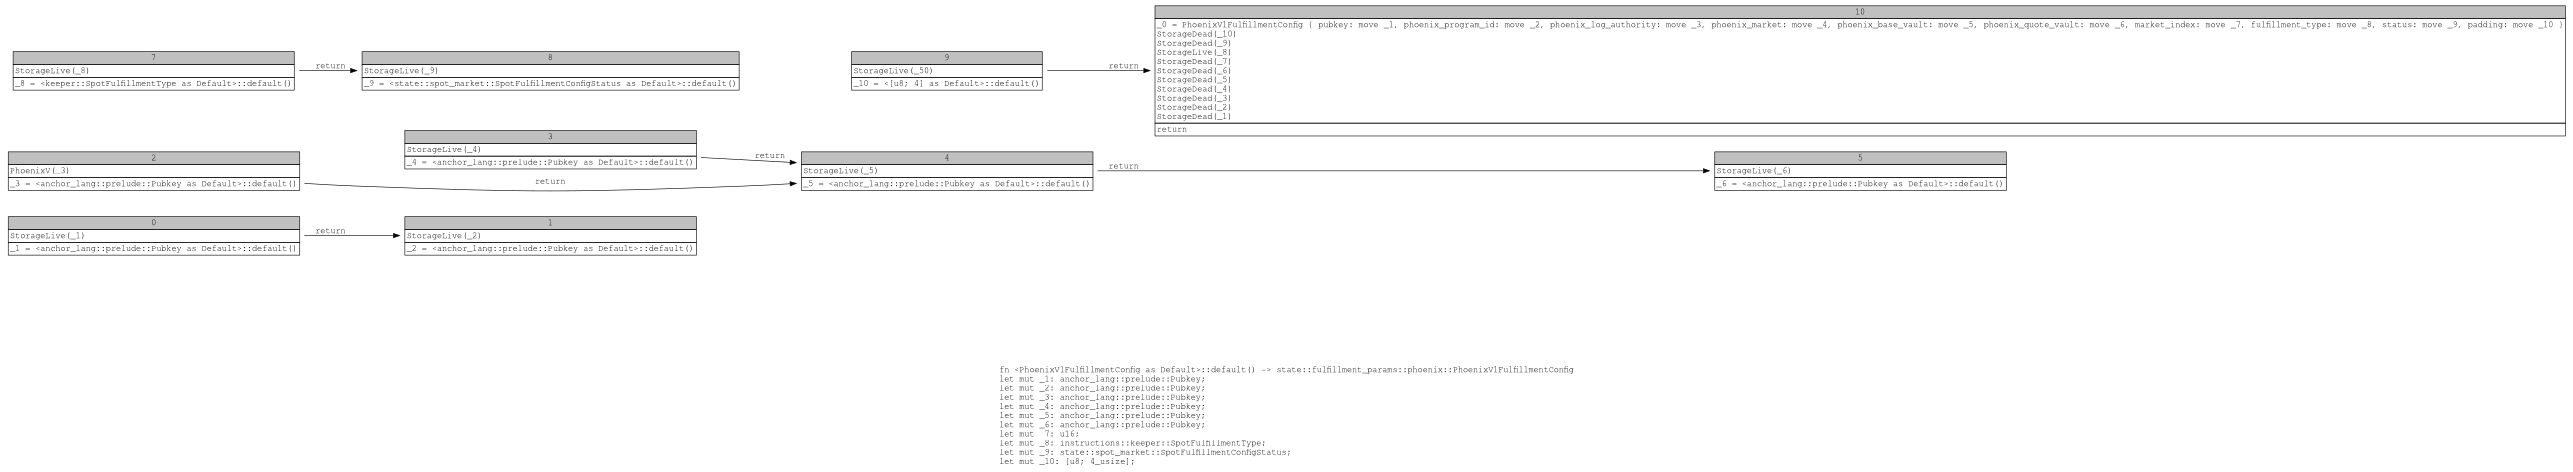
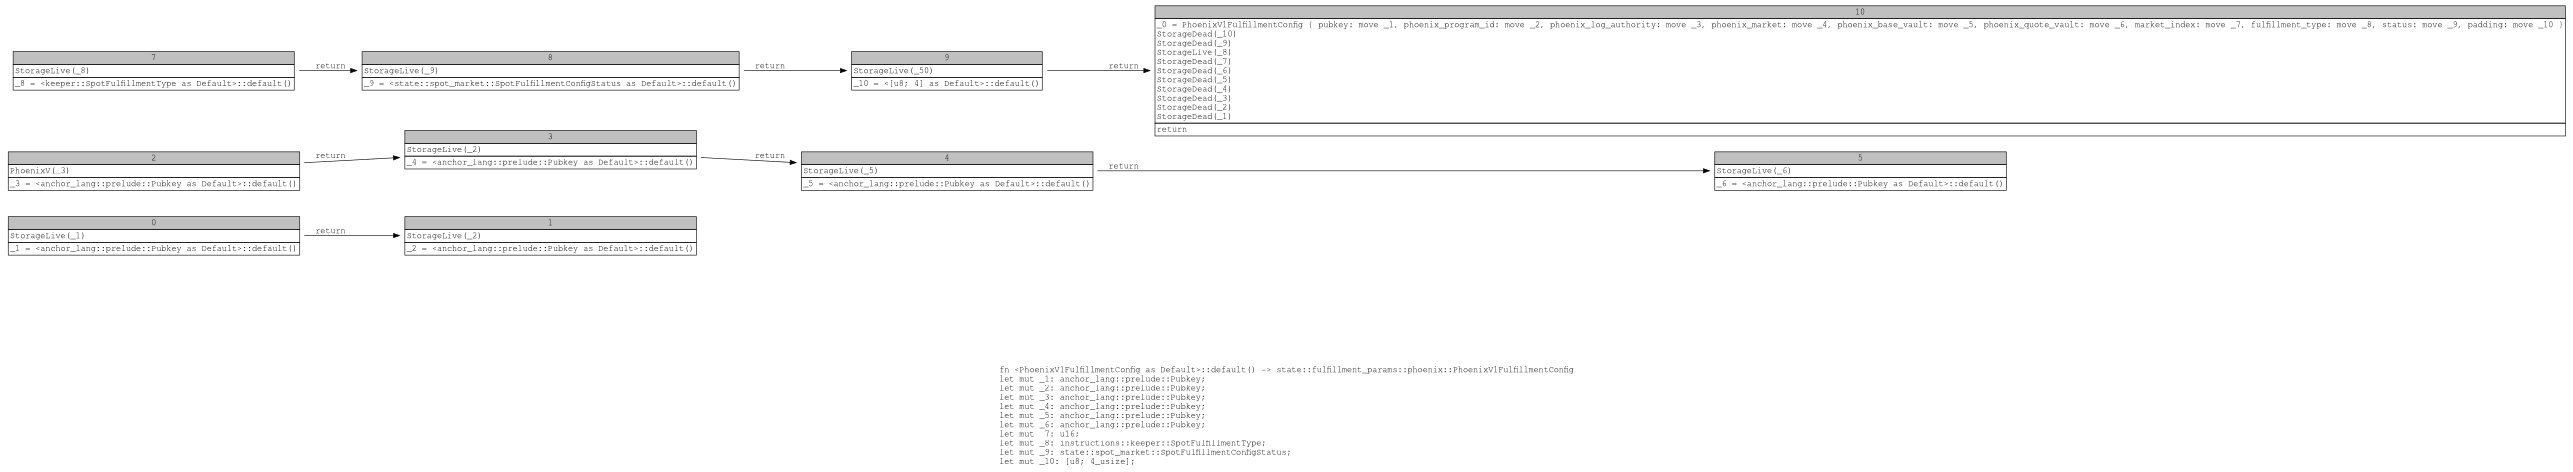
none -> (792, 71)
(445, 149) -> (445, 149)
(547, 191) -> (349, 160)
